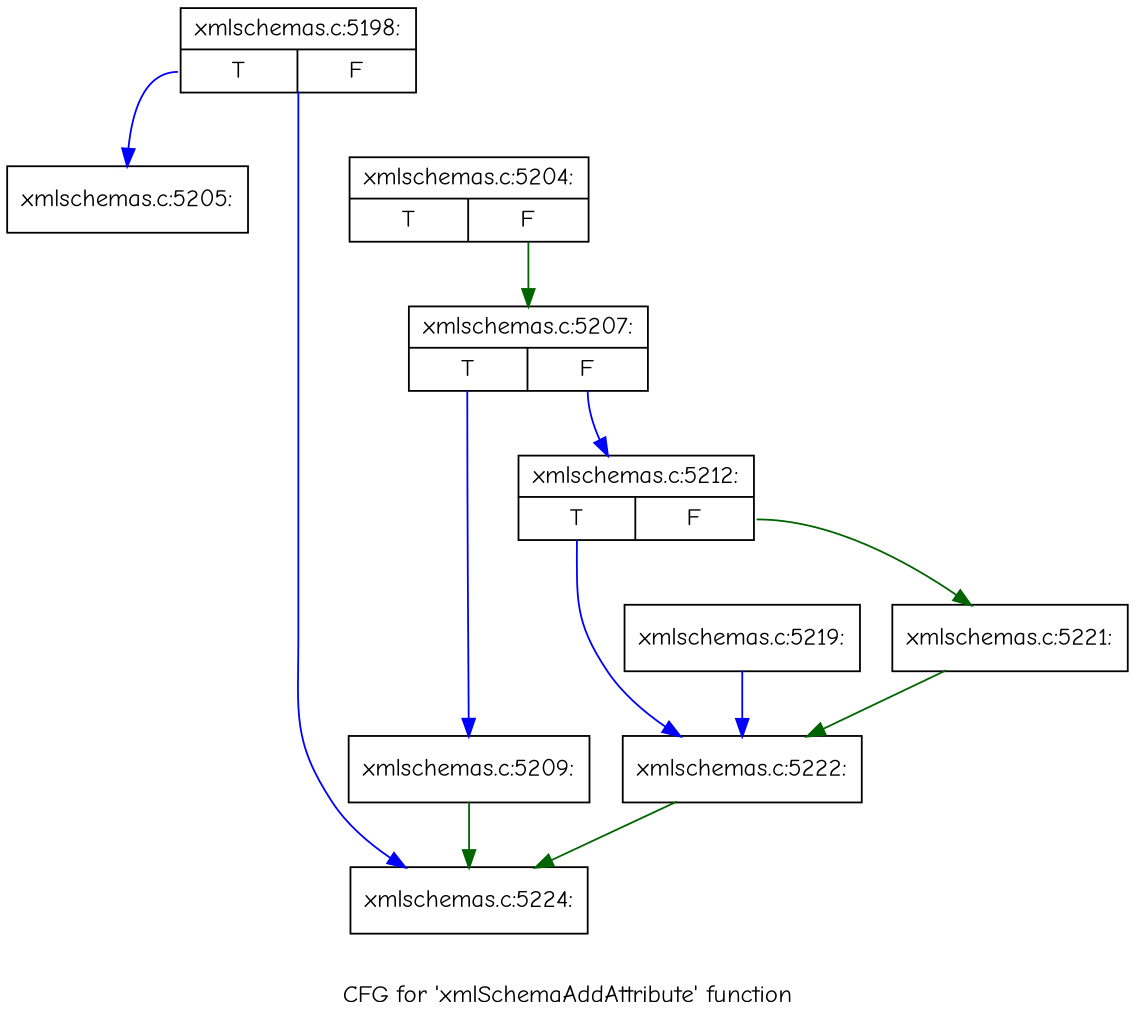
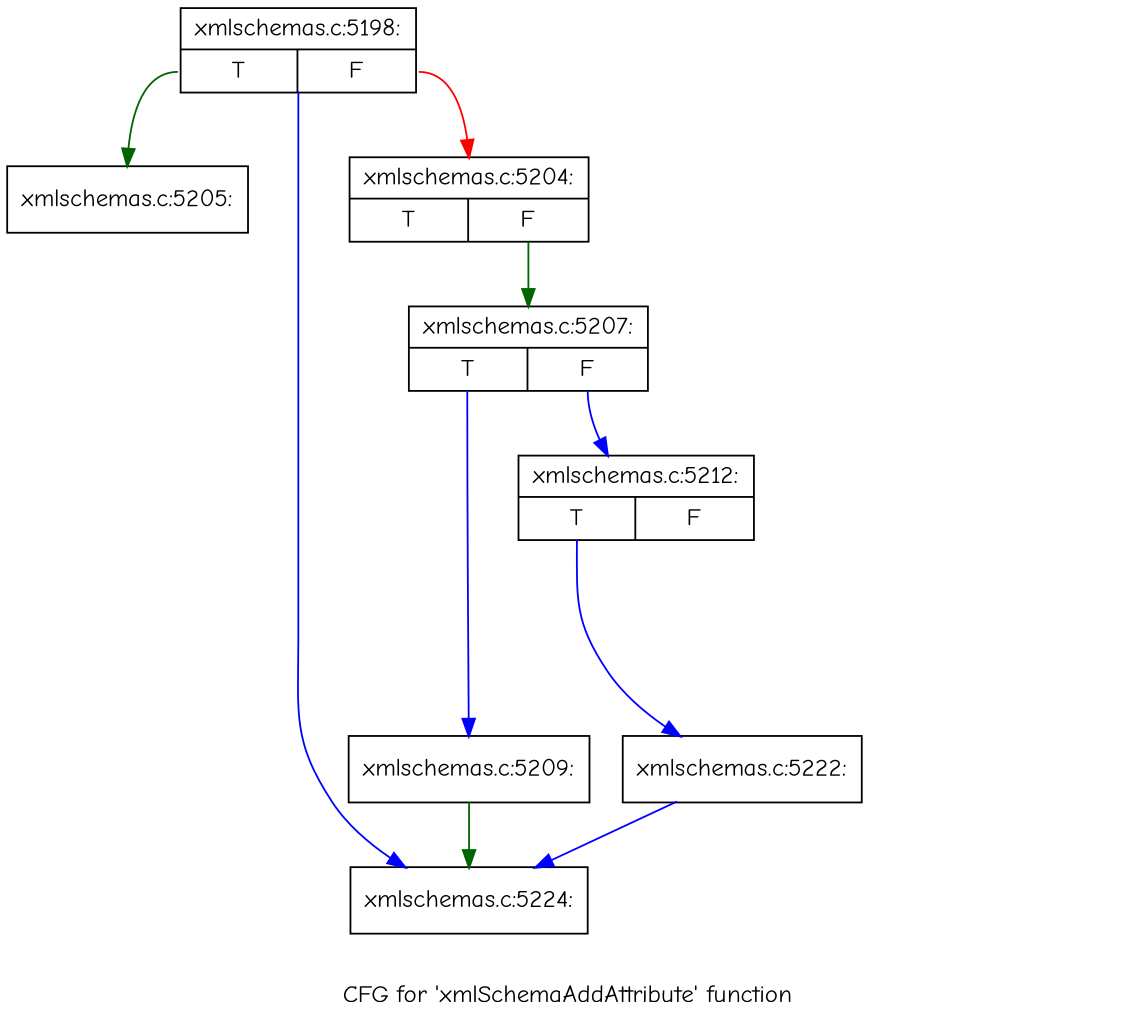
none -> (455, 96)
(140, 100) -> (140, 100)
(742, 638) -> none
(1010, 638) -> none
(614, 831) -> (614, 831)
